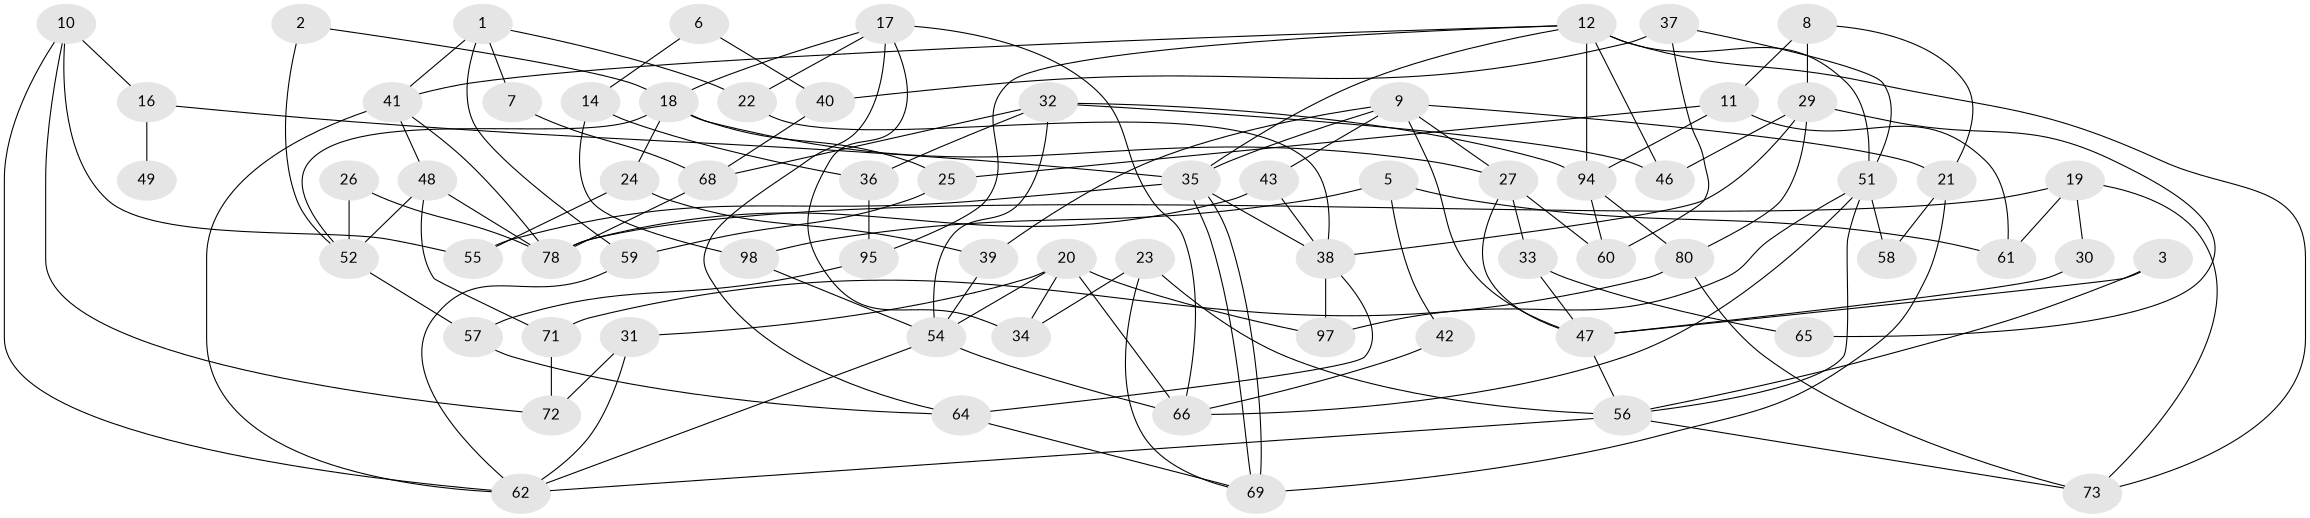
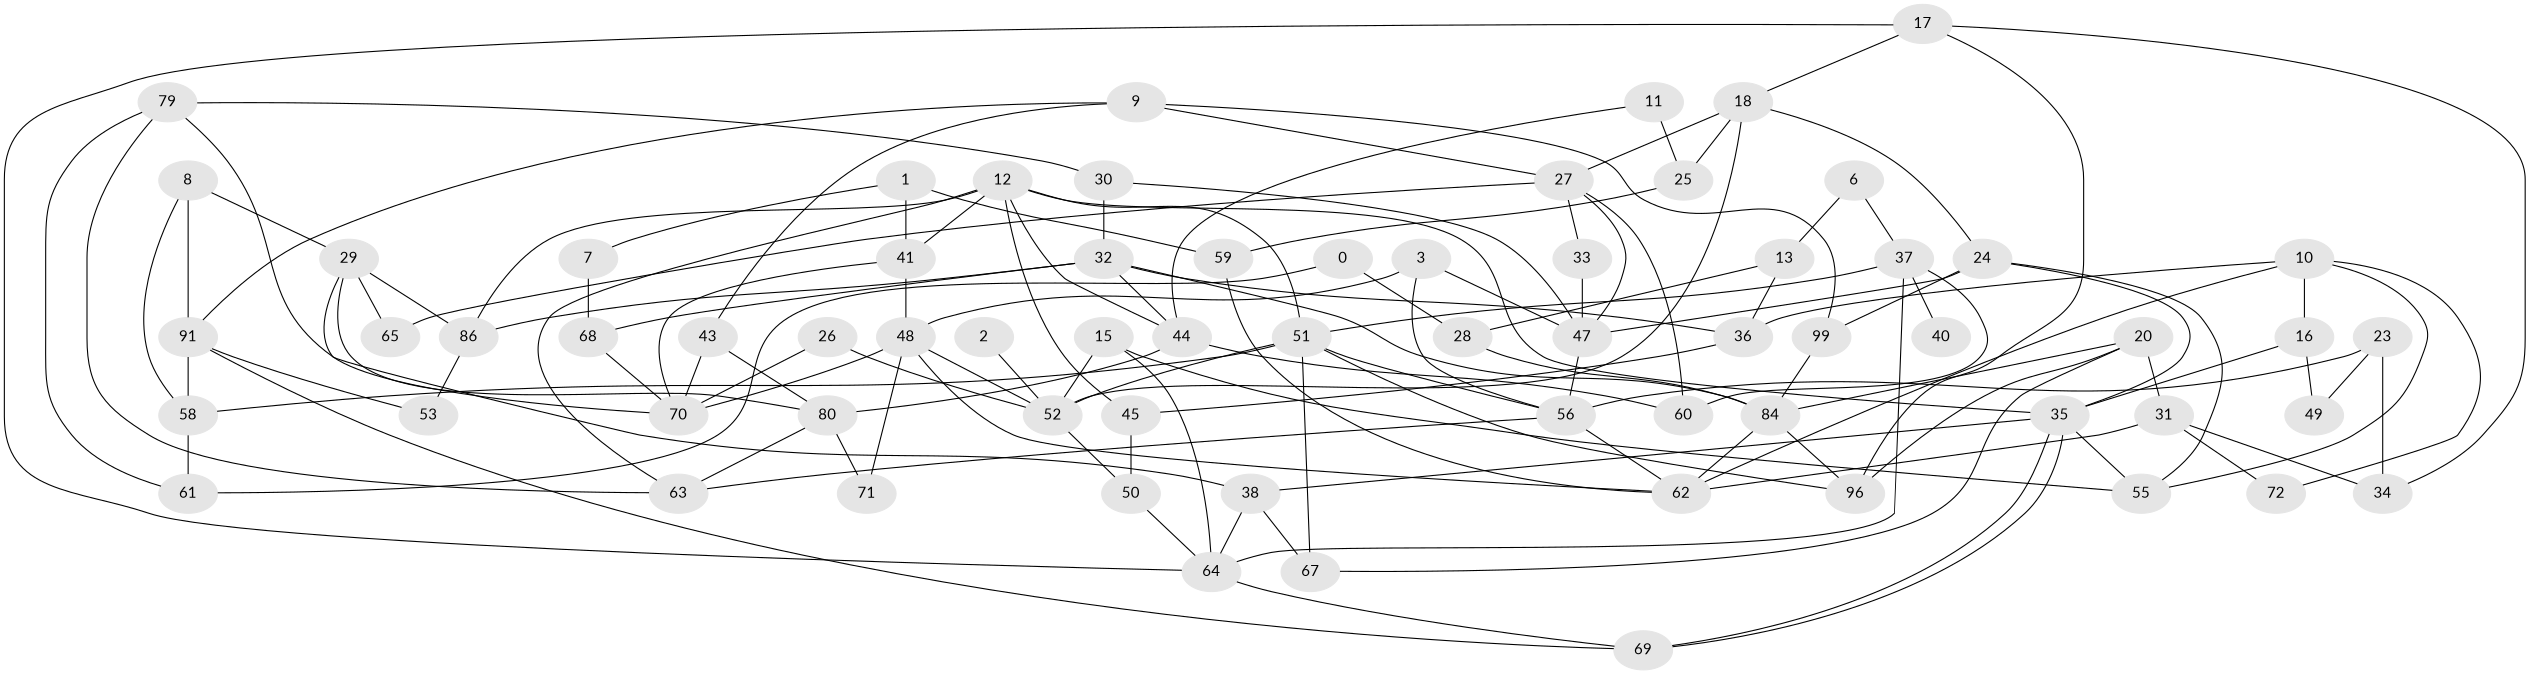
(481, 52) -> none
(1771, 61) -> (145, 299)
(771, 68) -> (1879, 220)
(591, 102) -> (1785, 259)
(747, 102) -> none
(1881, 127) -> (188, 459)
(784, 130) -> none
(1293, 138) -> (2171, 308)
(1389, 181) -> (1343, 259)
(1587, 181) -> (1182, 337)
(1665, 181) -> (469, 337)
(1947, 181) -> (188, 337)
(2075, 181) -> (167, 102)
(1297, 220) -> (768, 376)
none -> (1104, 221)
(1459, 253) -> (1786, 305)
(551, 259) -> (679, 415)
(749, 259) -> (1463, 337)
(869, 259) -> (1131, 415)
(989, 259) -> (1822, 337)
none -> (2019, 283)
(1044, 298) -> (2274, 455)
none -> (1164, 298)
(1662, 306) -> (970, 227)
(473, 337) -> (1131, 494)
(936, 337) -> (1770, 415)
none -> (1104, 337)
(1326, 337) -> (1310, 572)
(1445, 337) -> none
(208, 343) -> (1269, 467)
none -> (1164, 372)
(551, 376) -> none
(1133, 414) -> (2348, 376)
none -> (428, 415)
(1182, 415) -> (1855, 494)
(2092, 494) -> (679, 494)
none -> (1684, 544)
